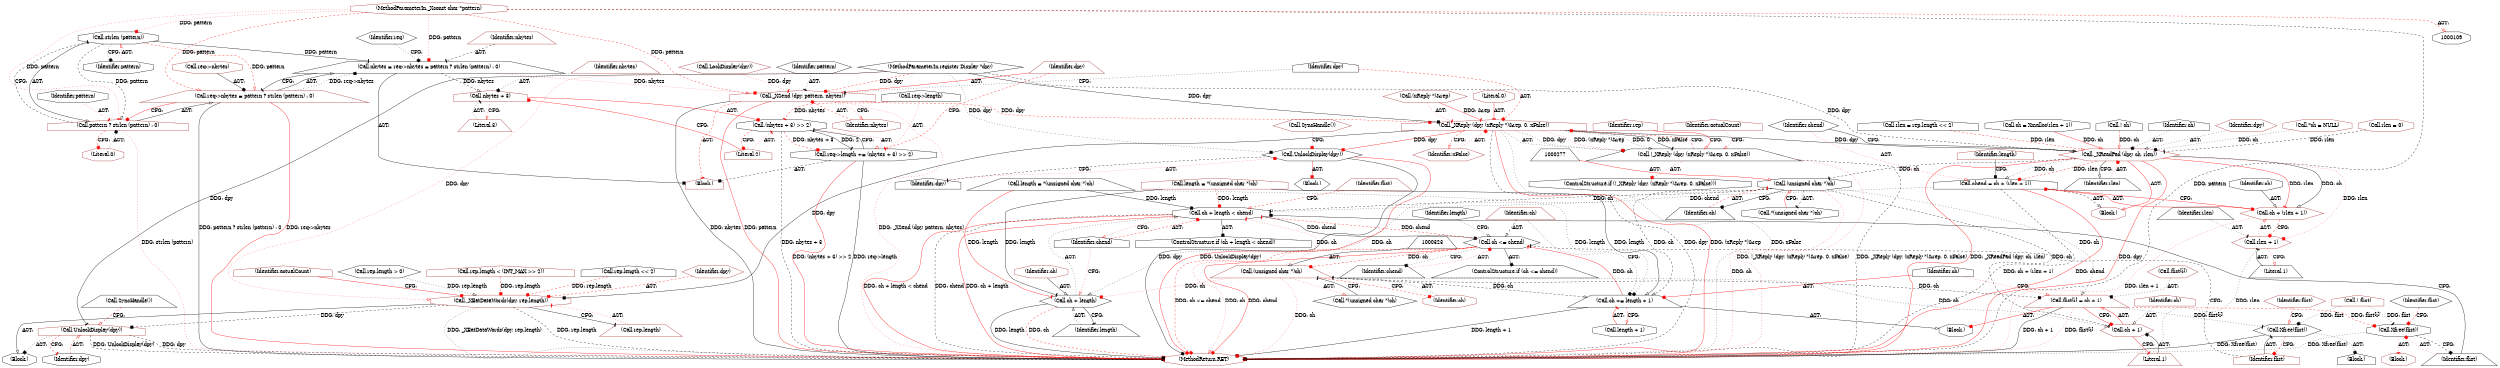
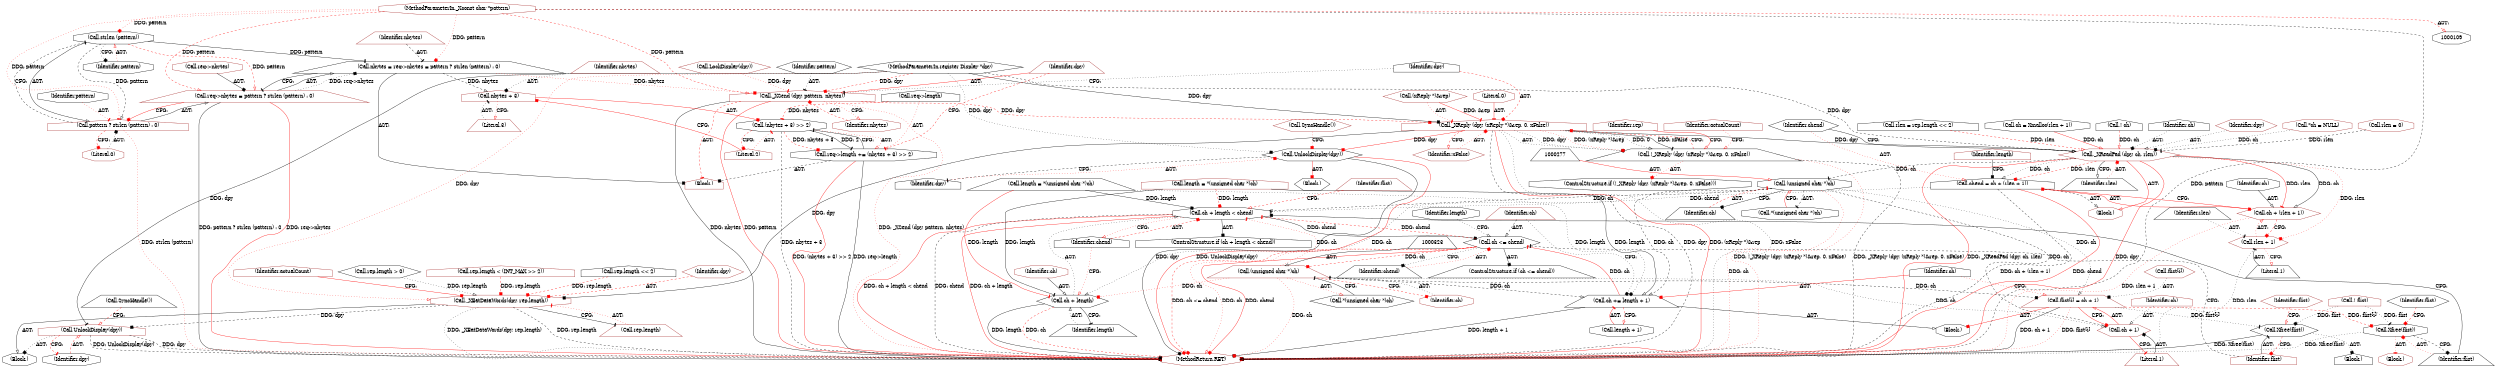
(386, 38) -> none
